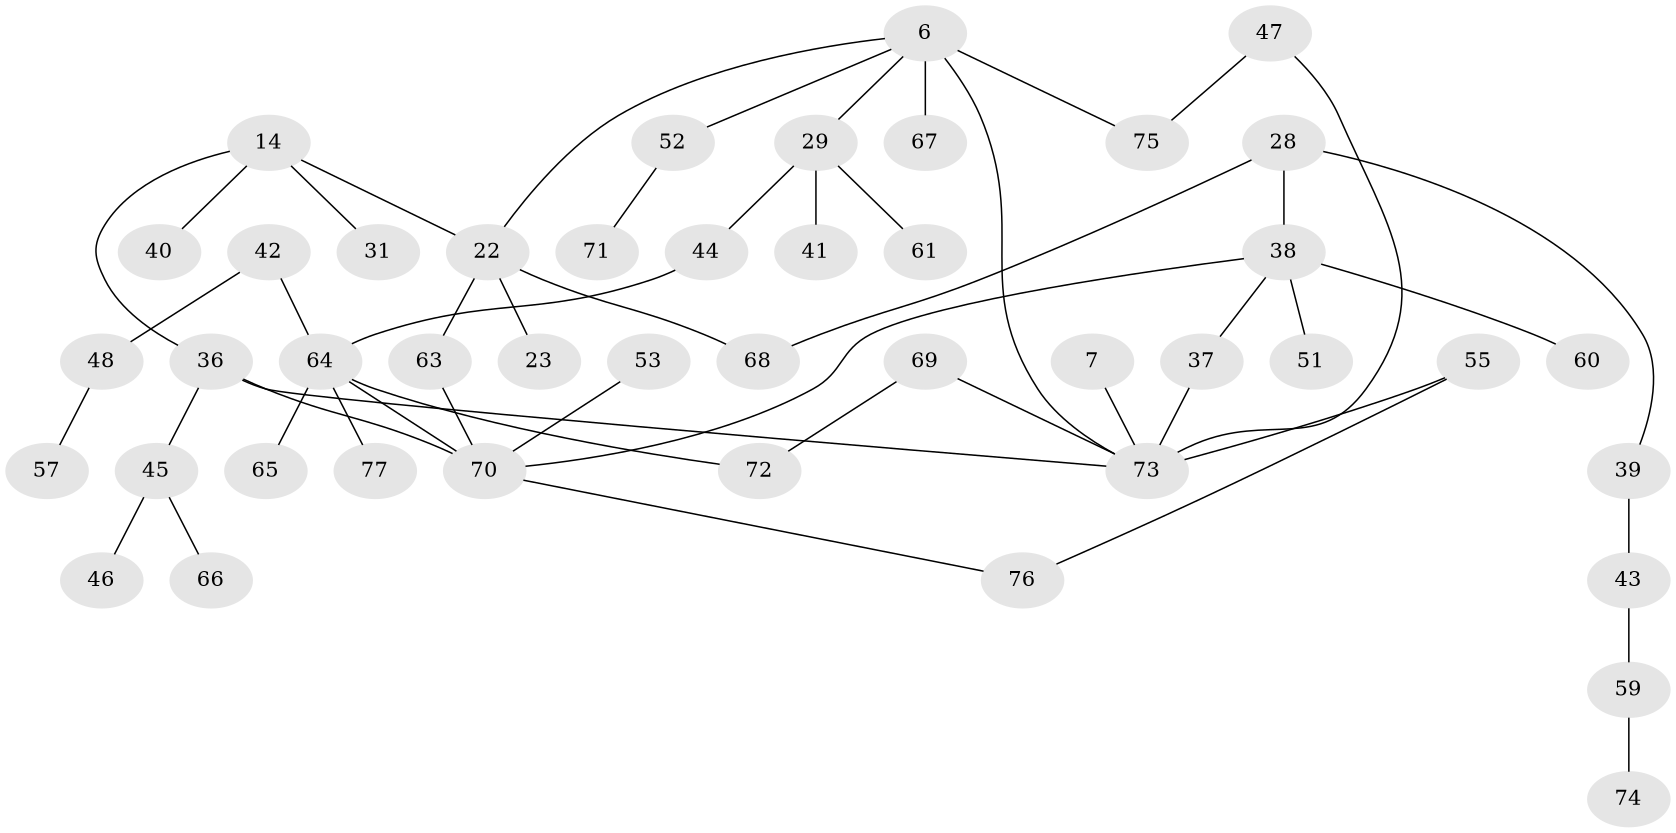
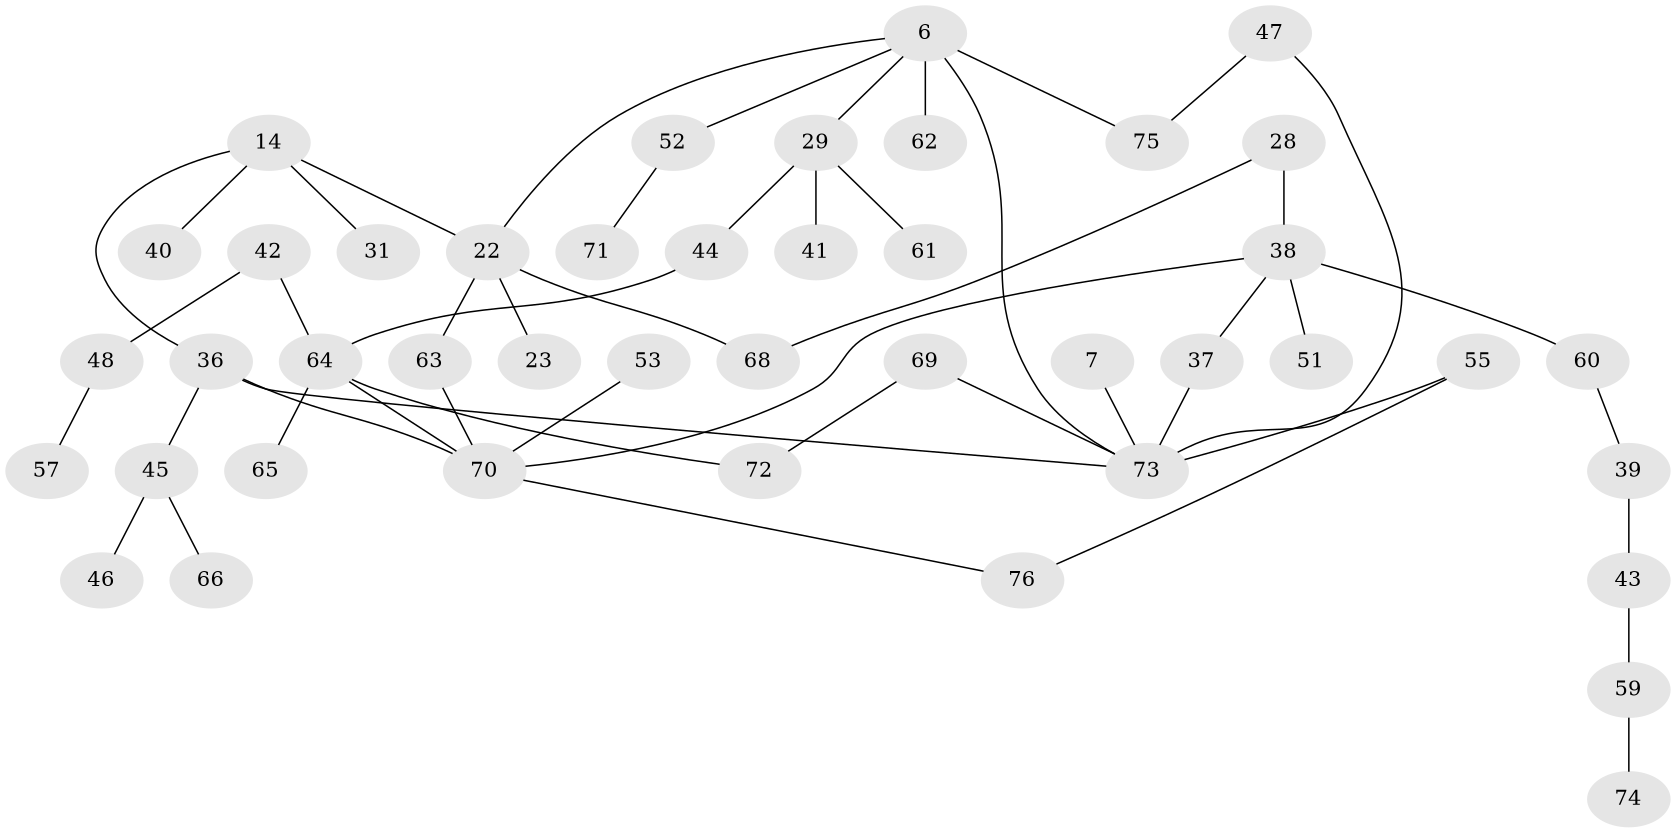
(925, 143) -> (925, 143)
(1550, 242) -> (1608, 416)
(375, 471) -> none
